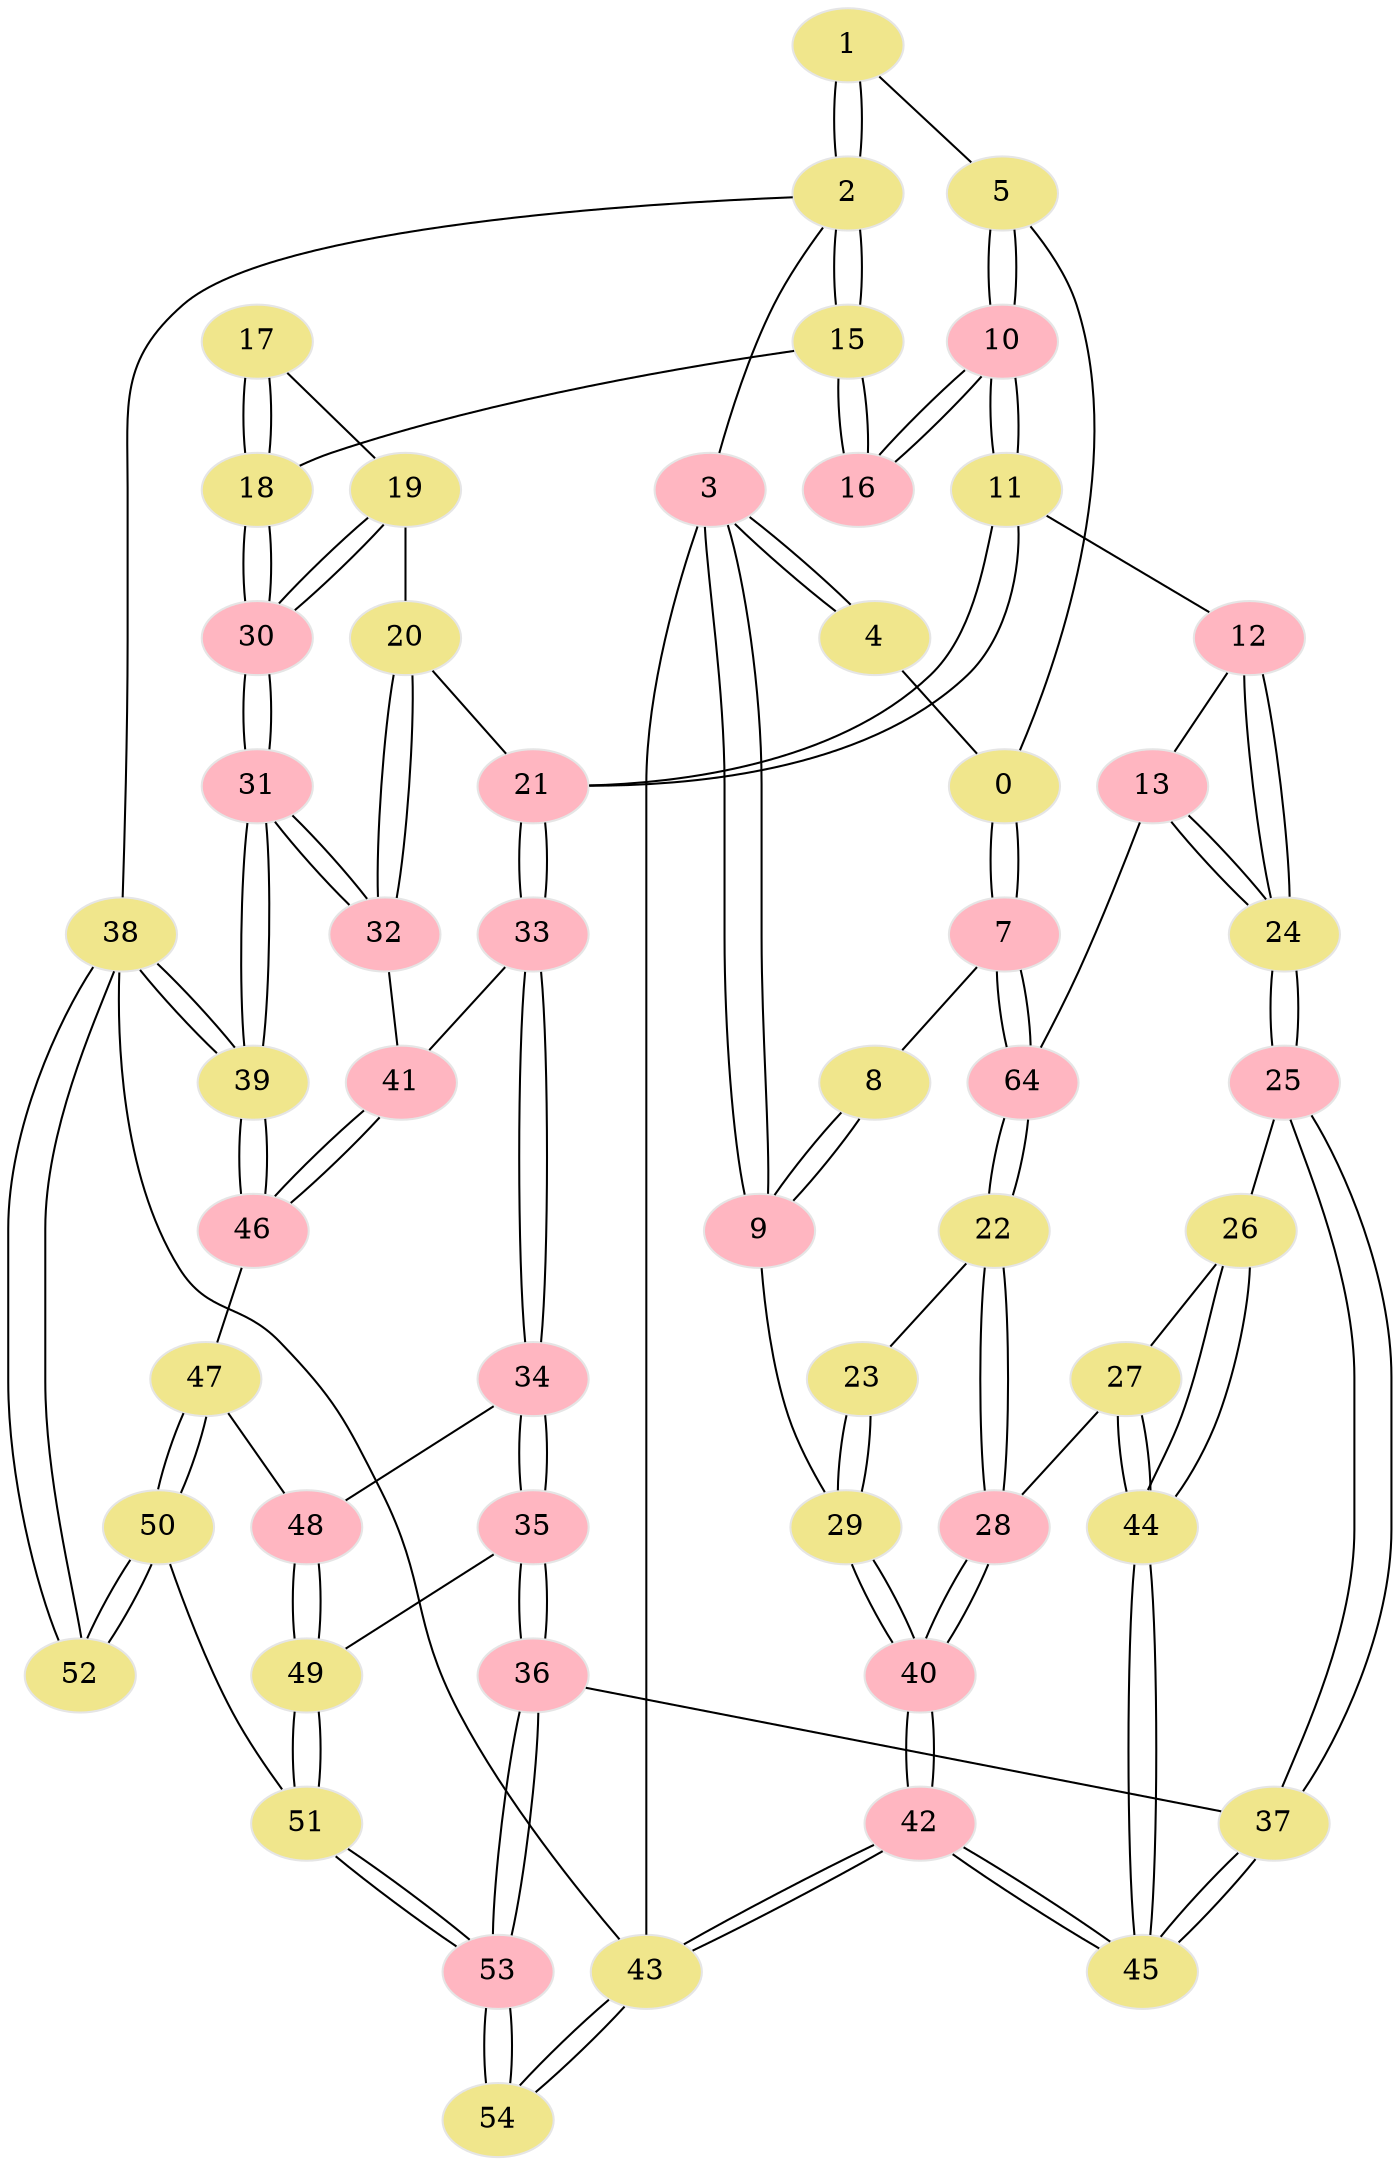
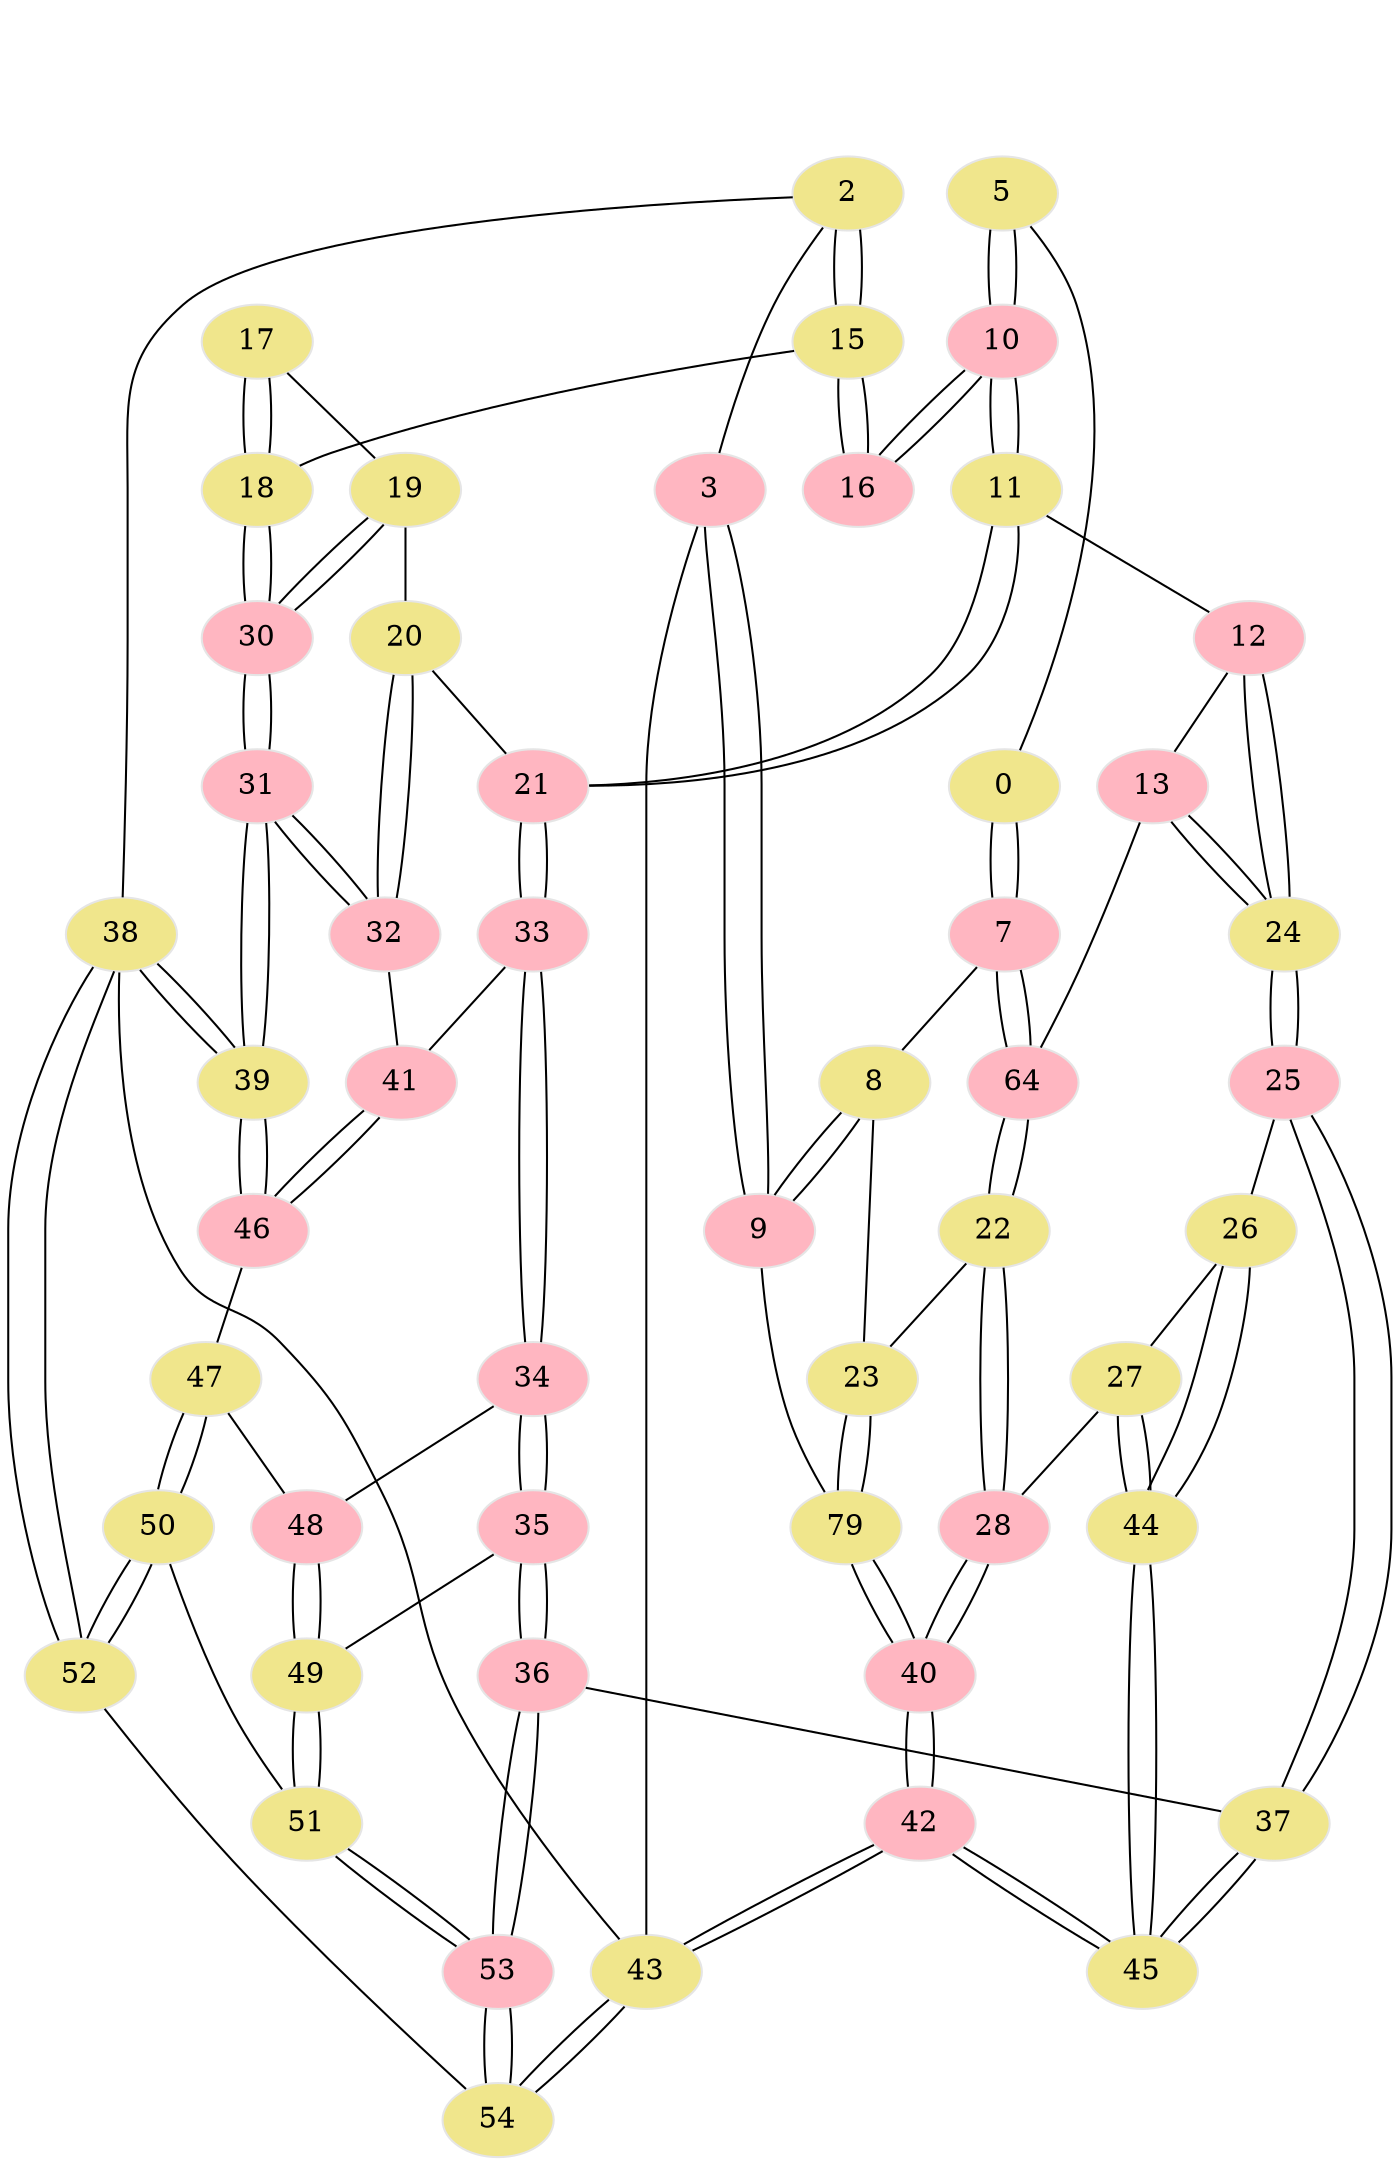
(848, 45) -> none
(875, 638) -> none
none -> (869, 1231)
(846, 1527) -> (846, 1527)
none -> (277, 1907)
